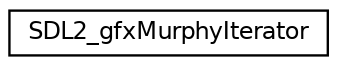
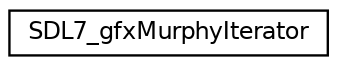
(169, 33) -> (169, 33)
